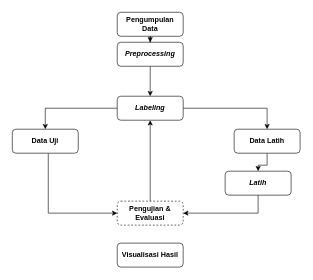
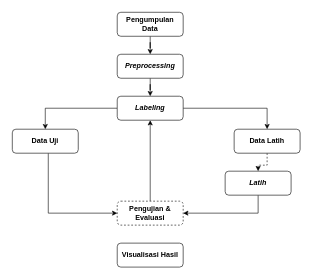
(150, 54) -> (150, 66)
(267, 164) -> (267, 164)
